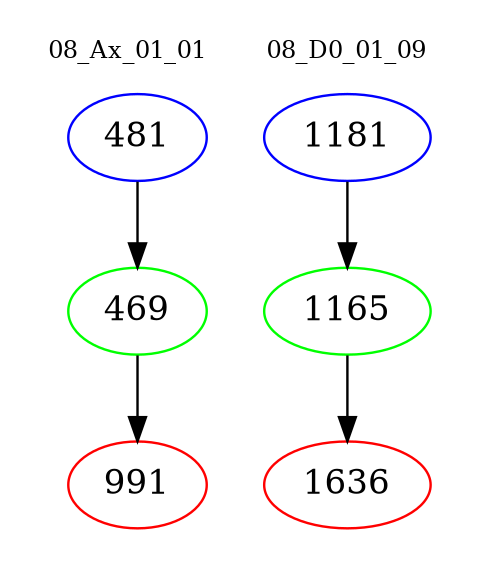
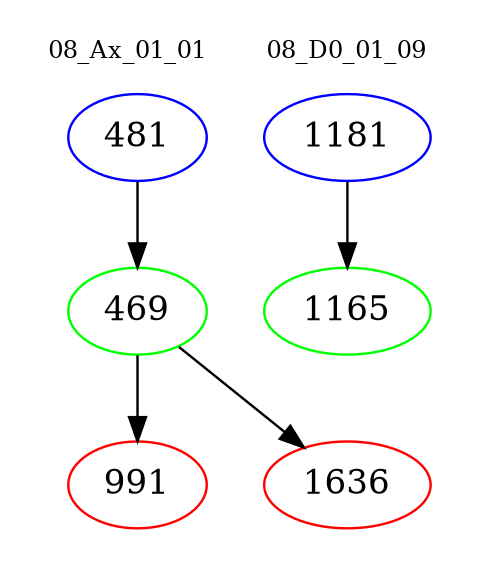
(347, 386) -> (211, 373)
